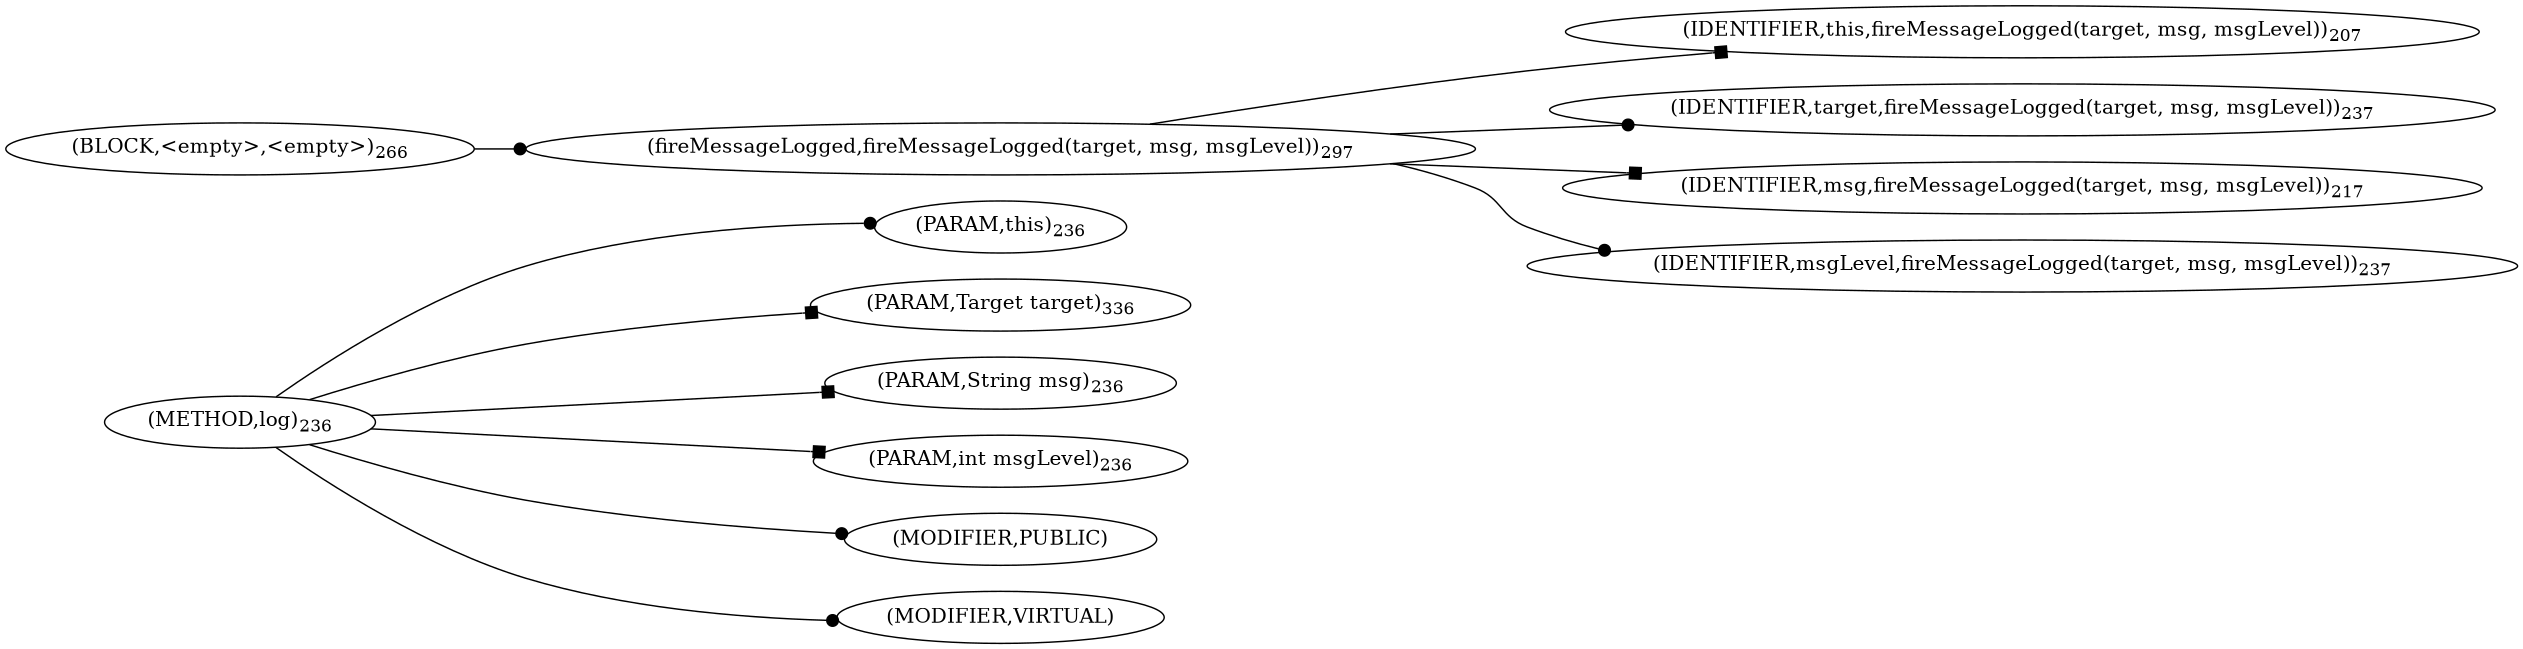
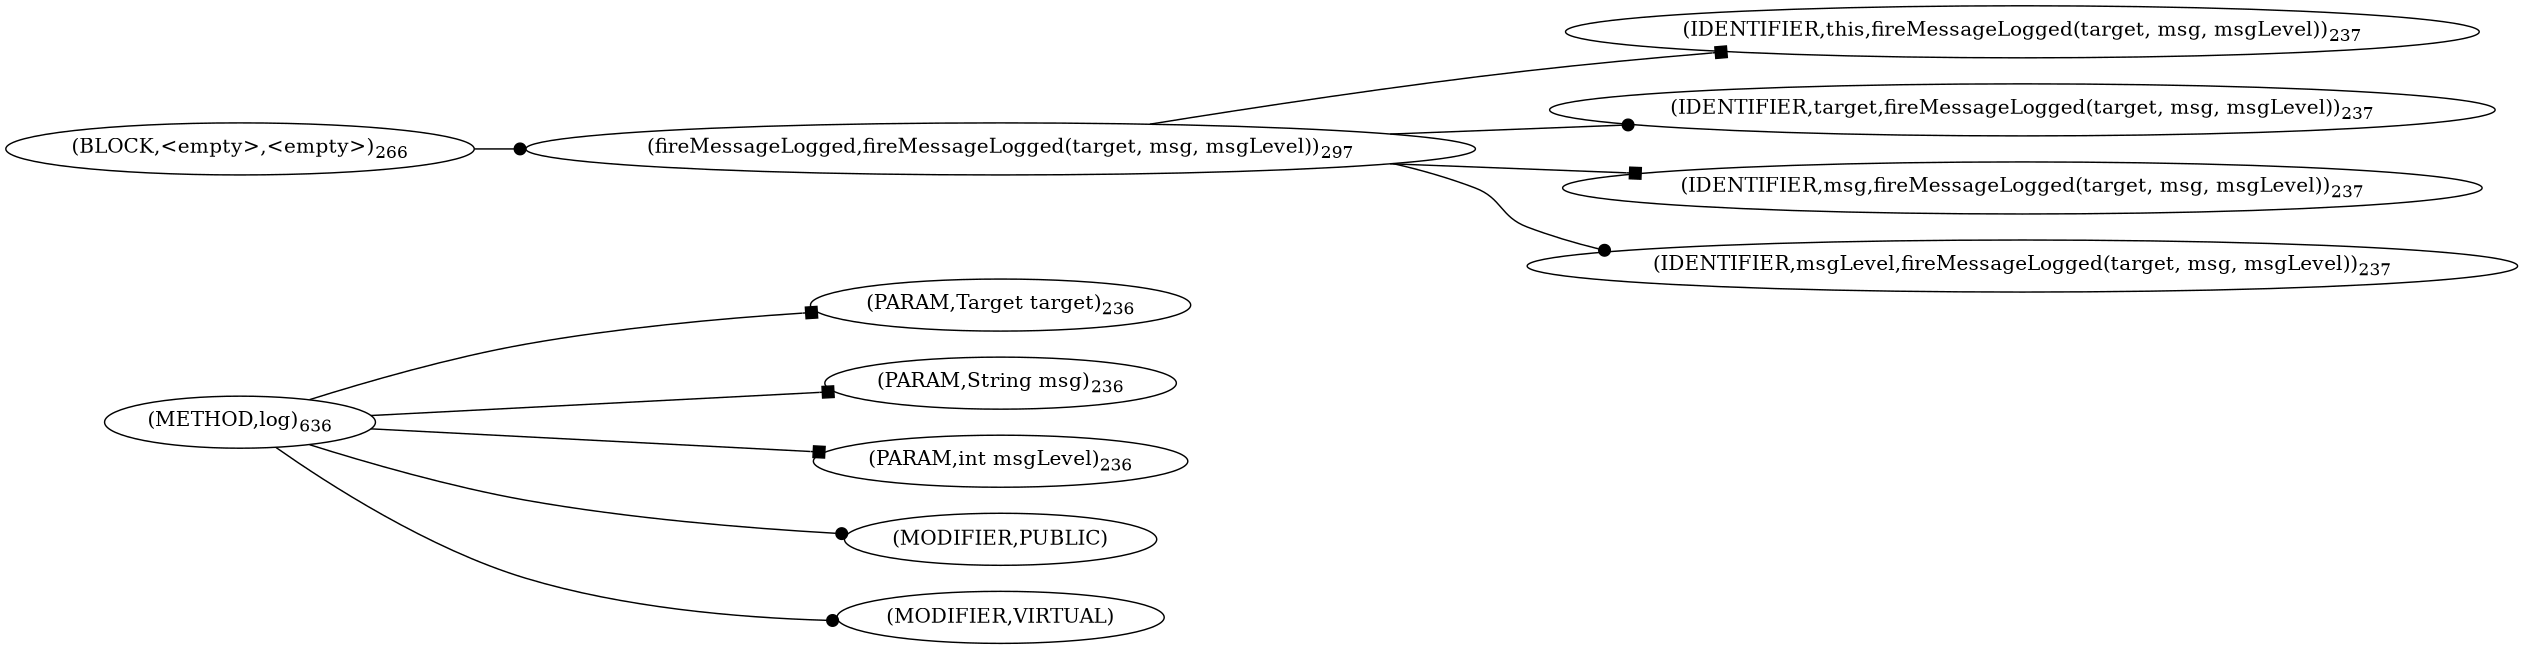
(2346, 30) -> (2346, 30)
(2348, 186) -> (2348, 186)
(1001, 227) -> none
(1118, 303) -> (1118, 303)
(316, 420) -> (316, 420)
